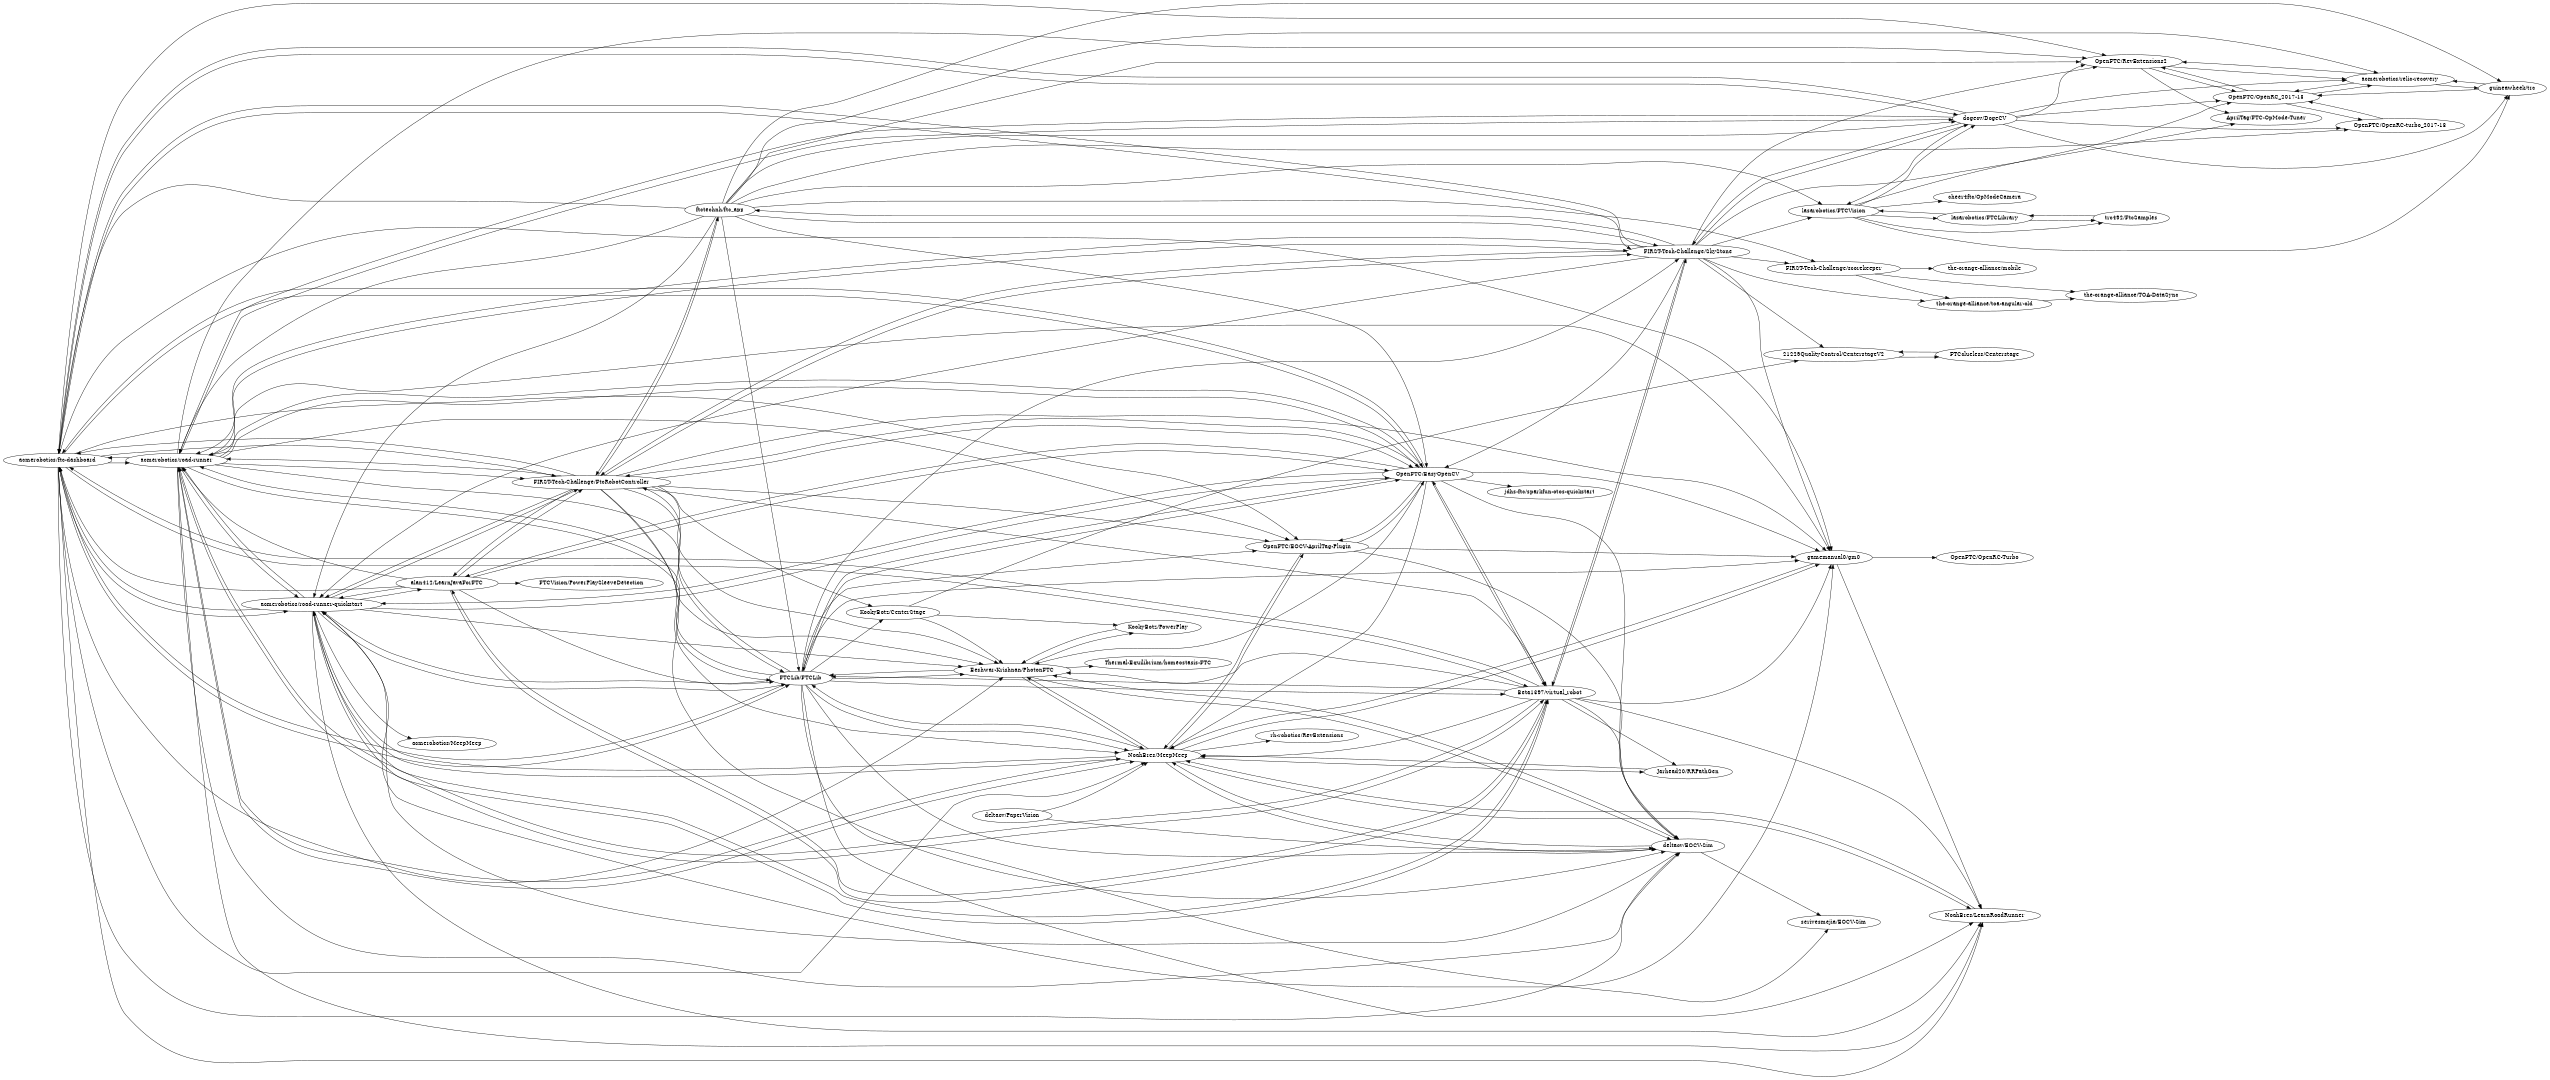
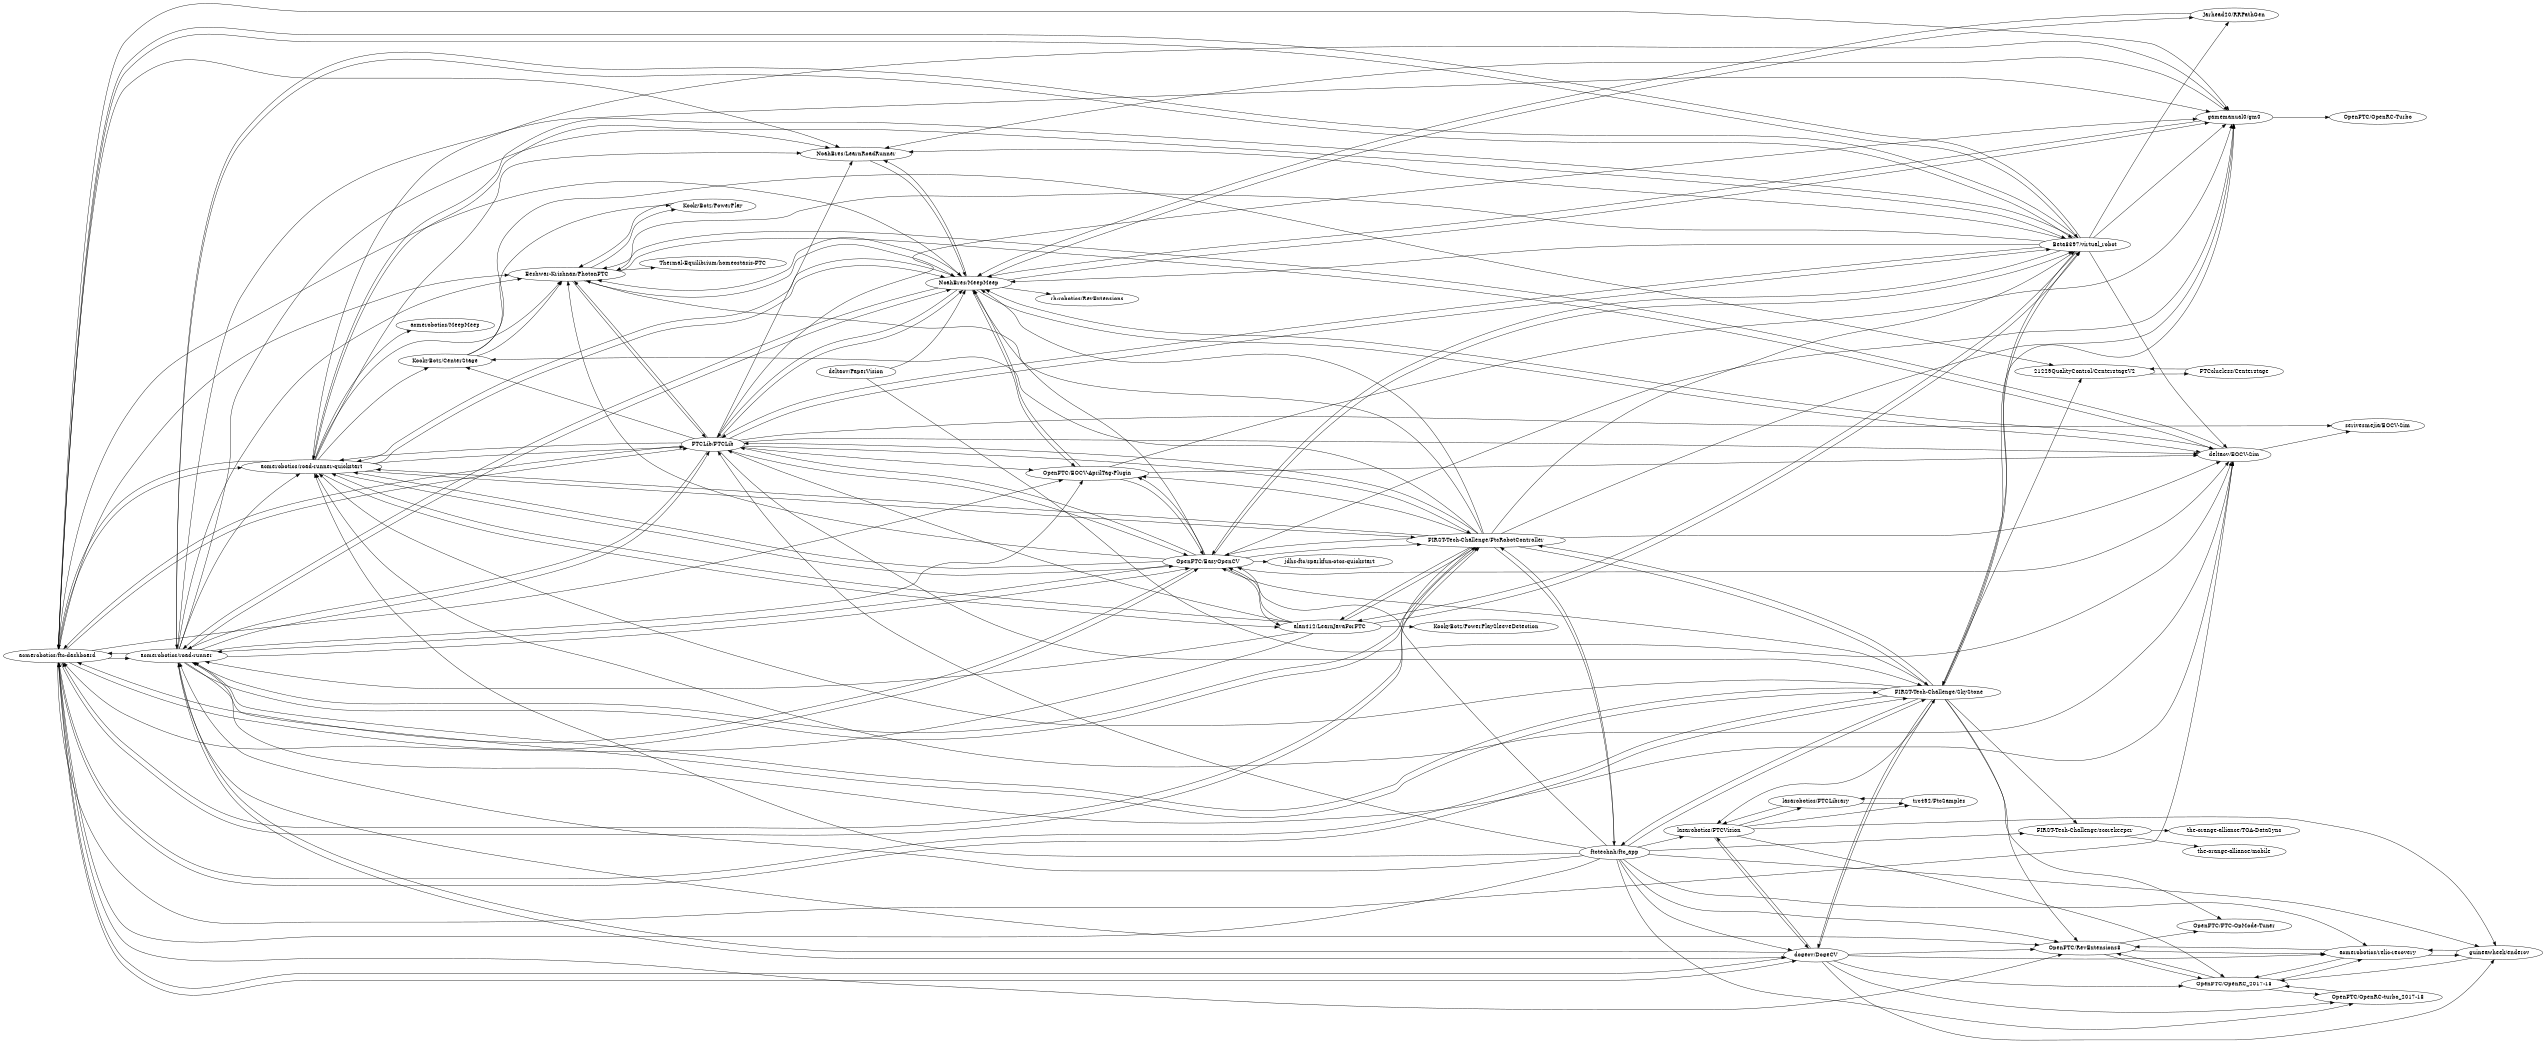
(2131, 62) -> (2085, 948)
(2512, 88) -> (2499, 953)
(2266, 118) -> (2234, 926)
(1985, 197) -> none
(1985, 304) -> none
(239, 539) -> (367, 409)
(591, 583) -> (1486, 627)
(1550, 693) -> (2085, 245)
